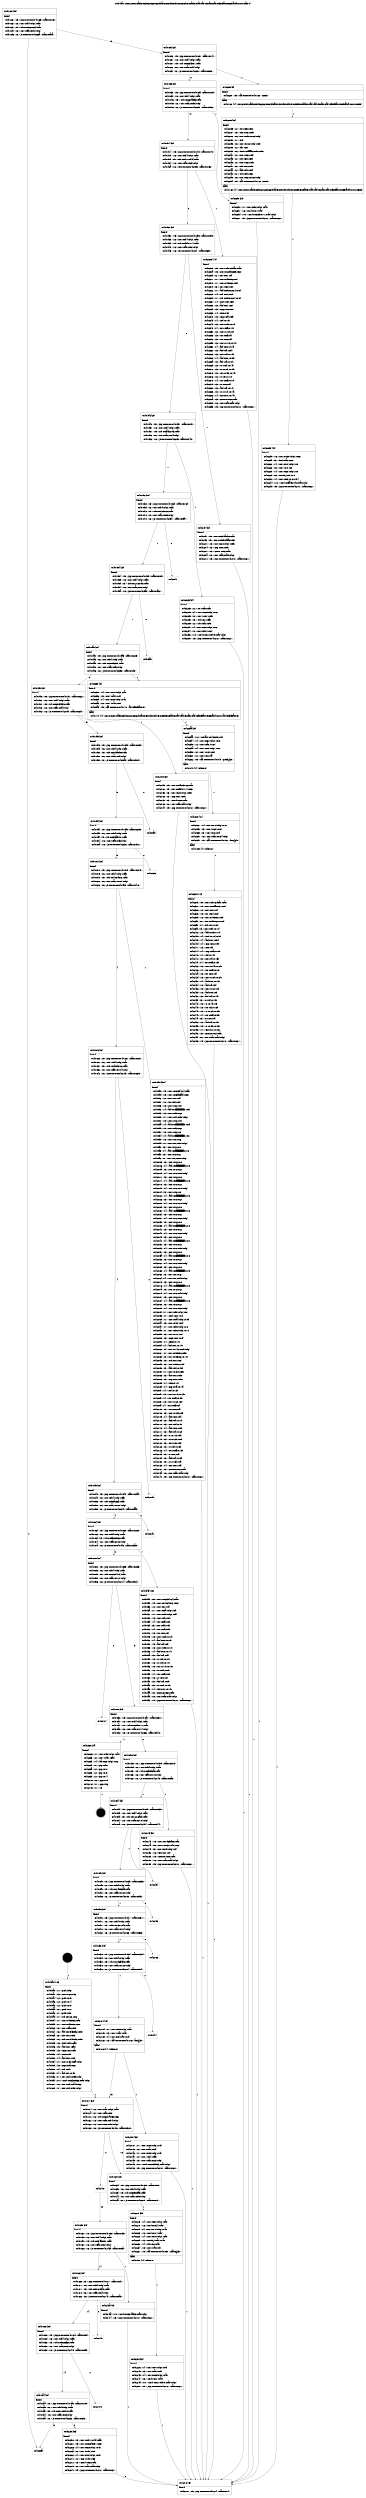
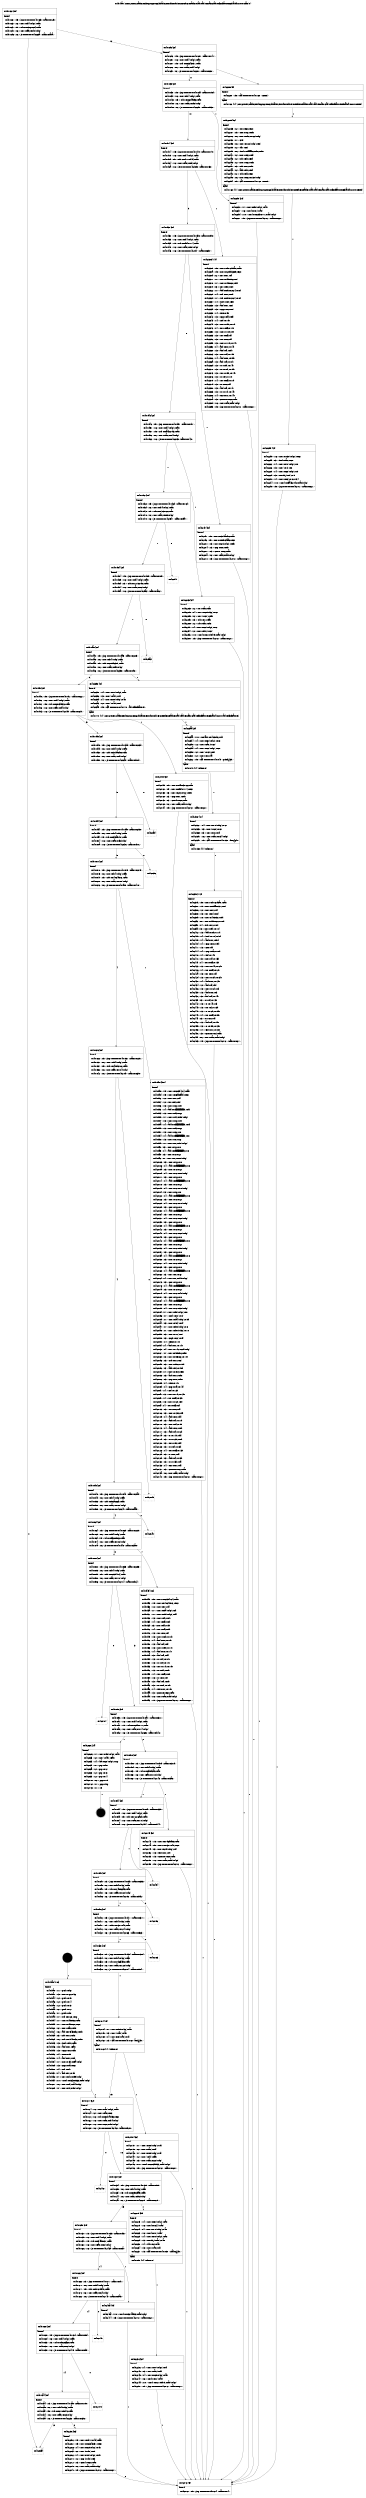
(152, 2035) -> none
(100, 2207) -> (118, 2212)
